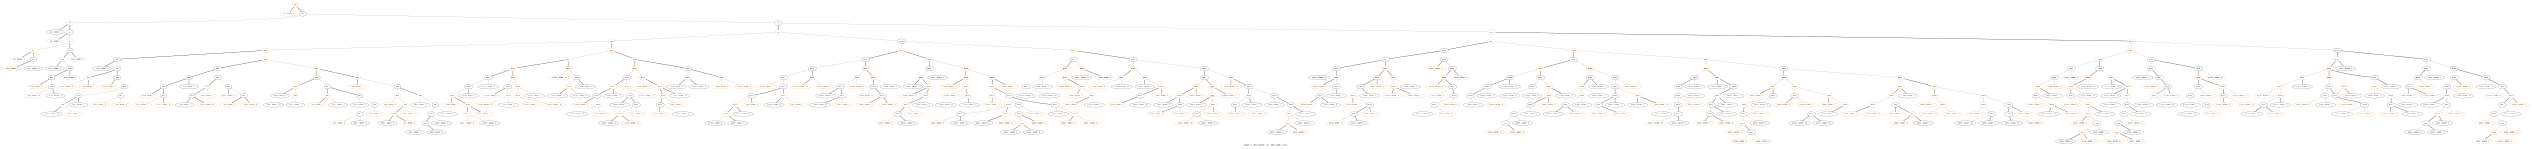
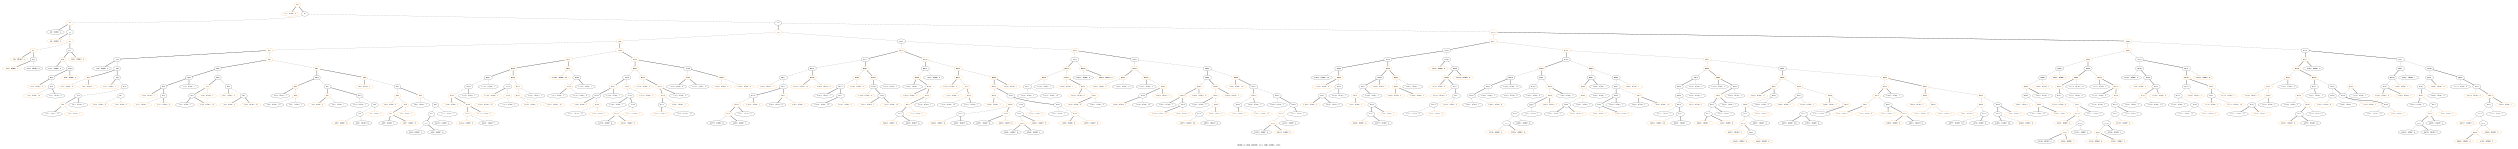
(2351, 75) -> (2314, 82)
